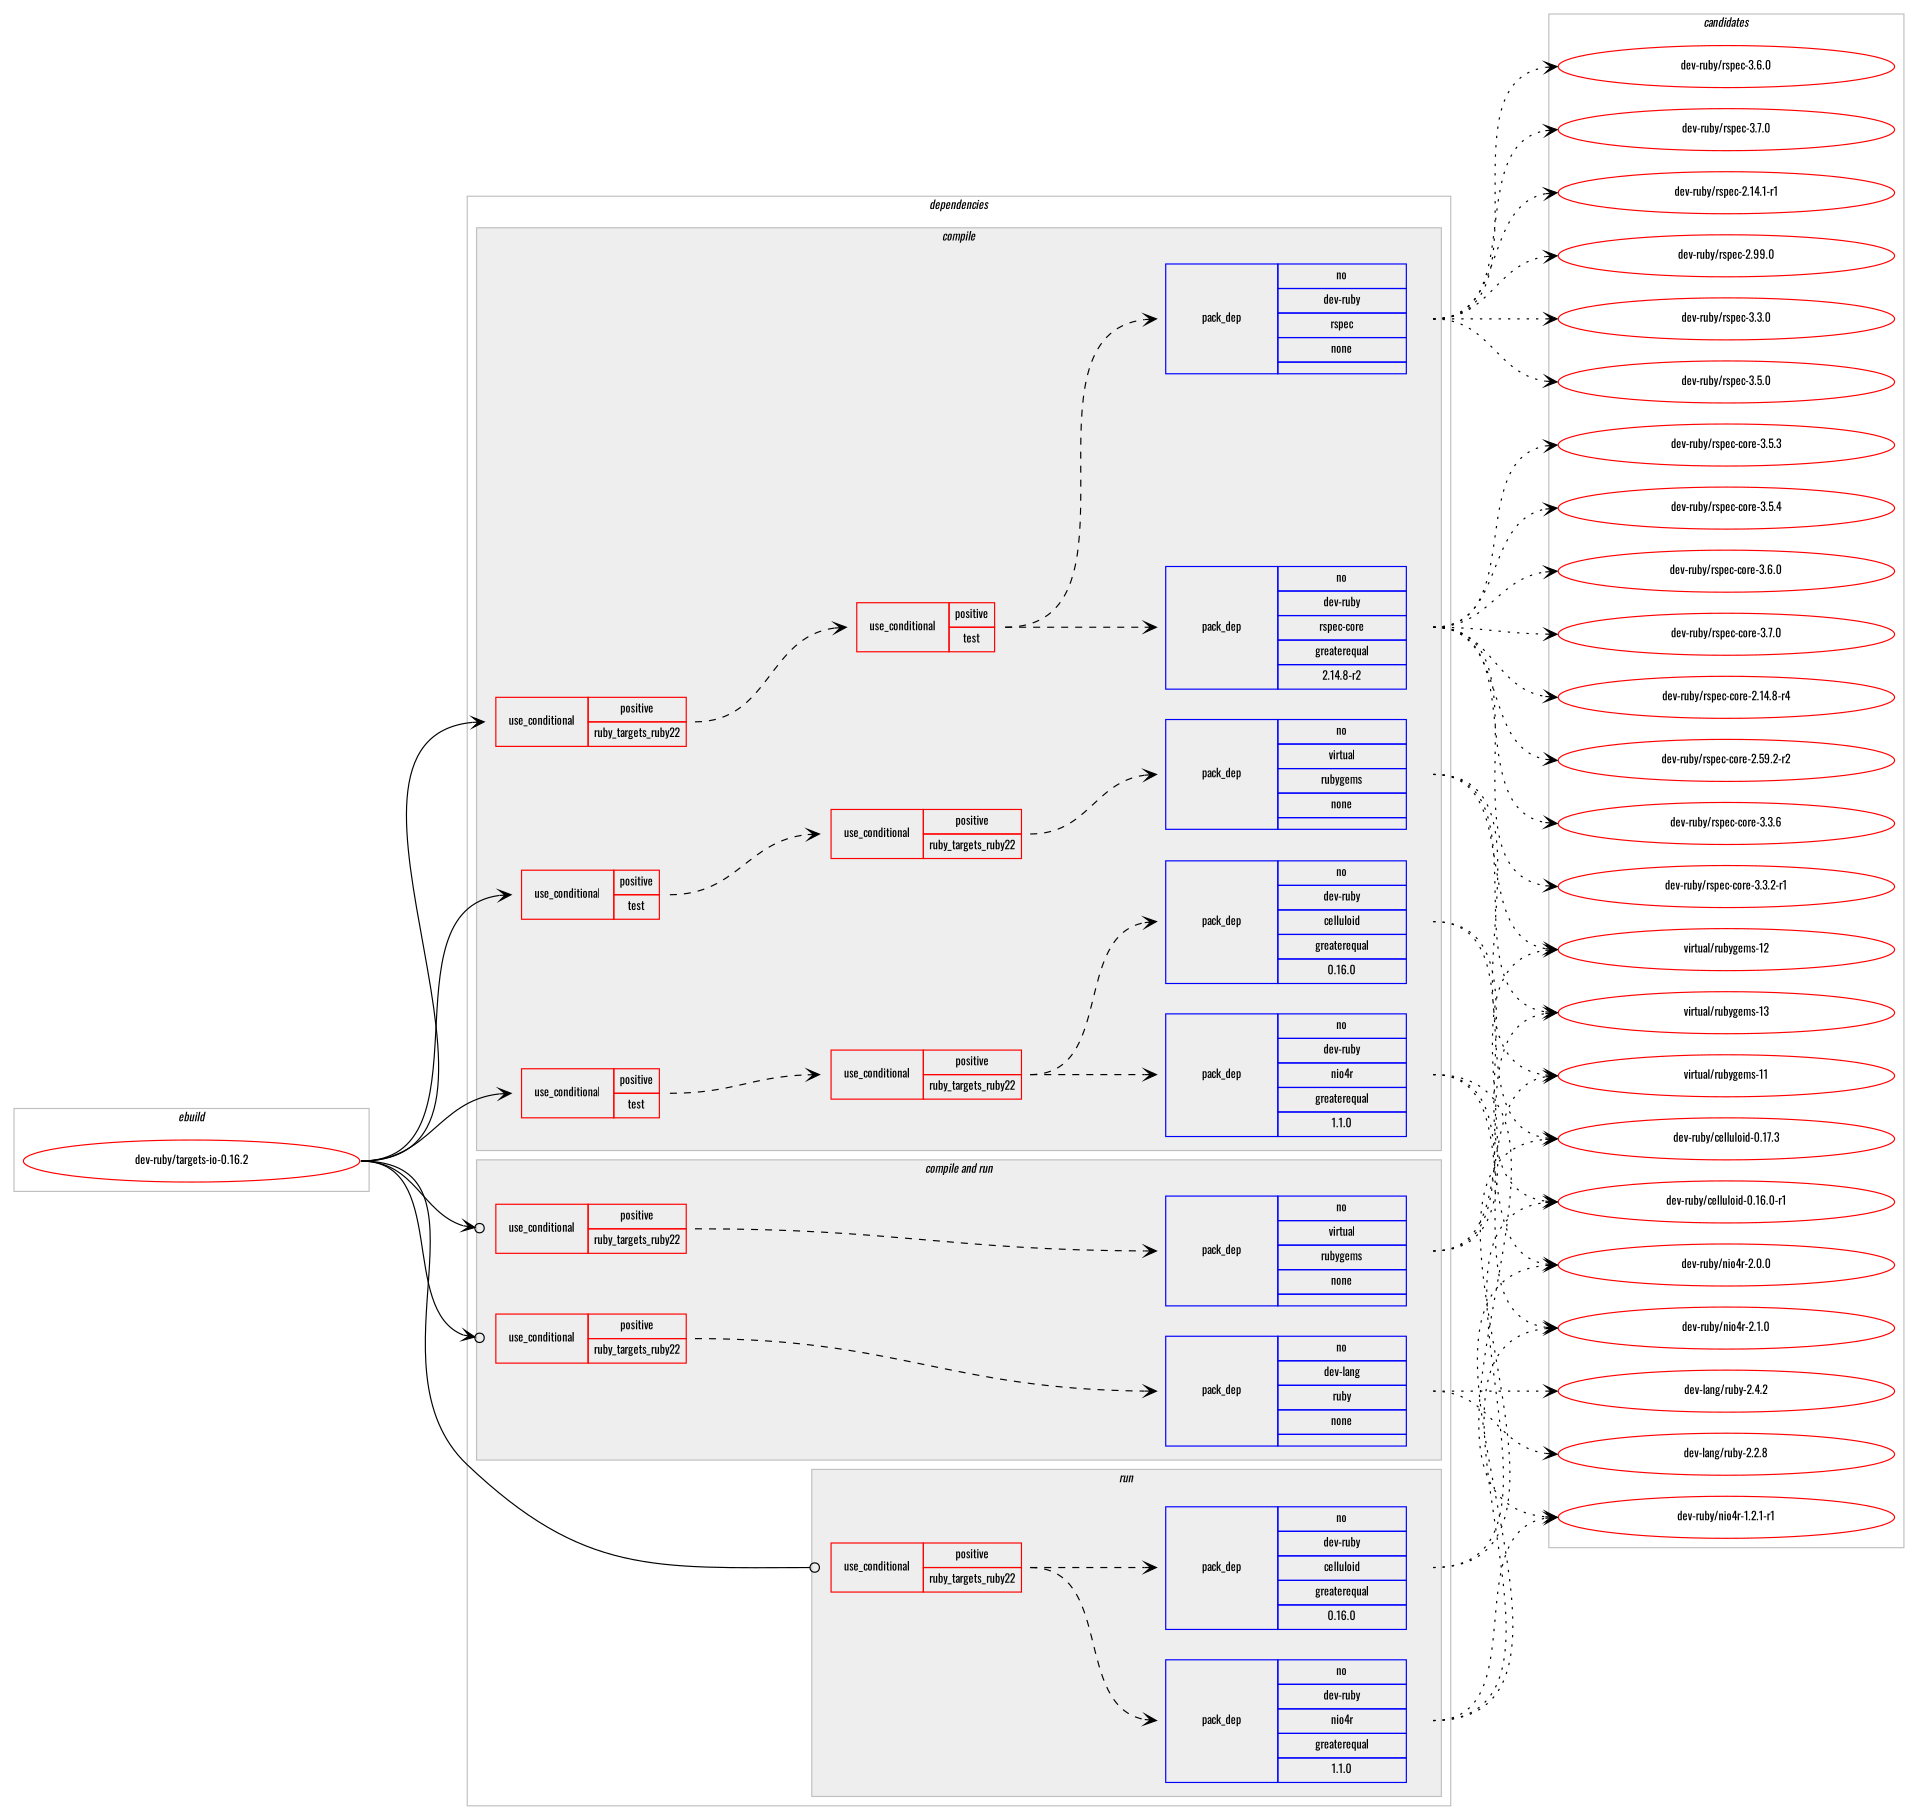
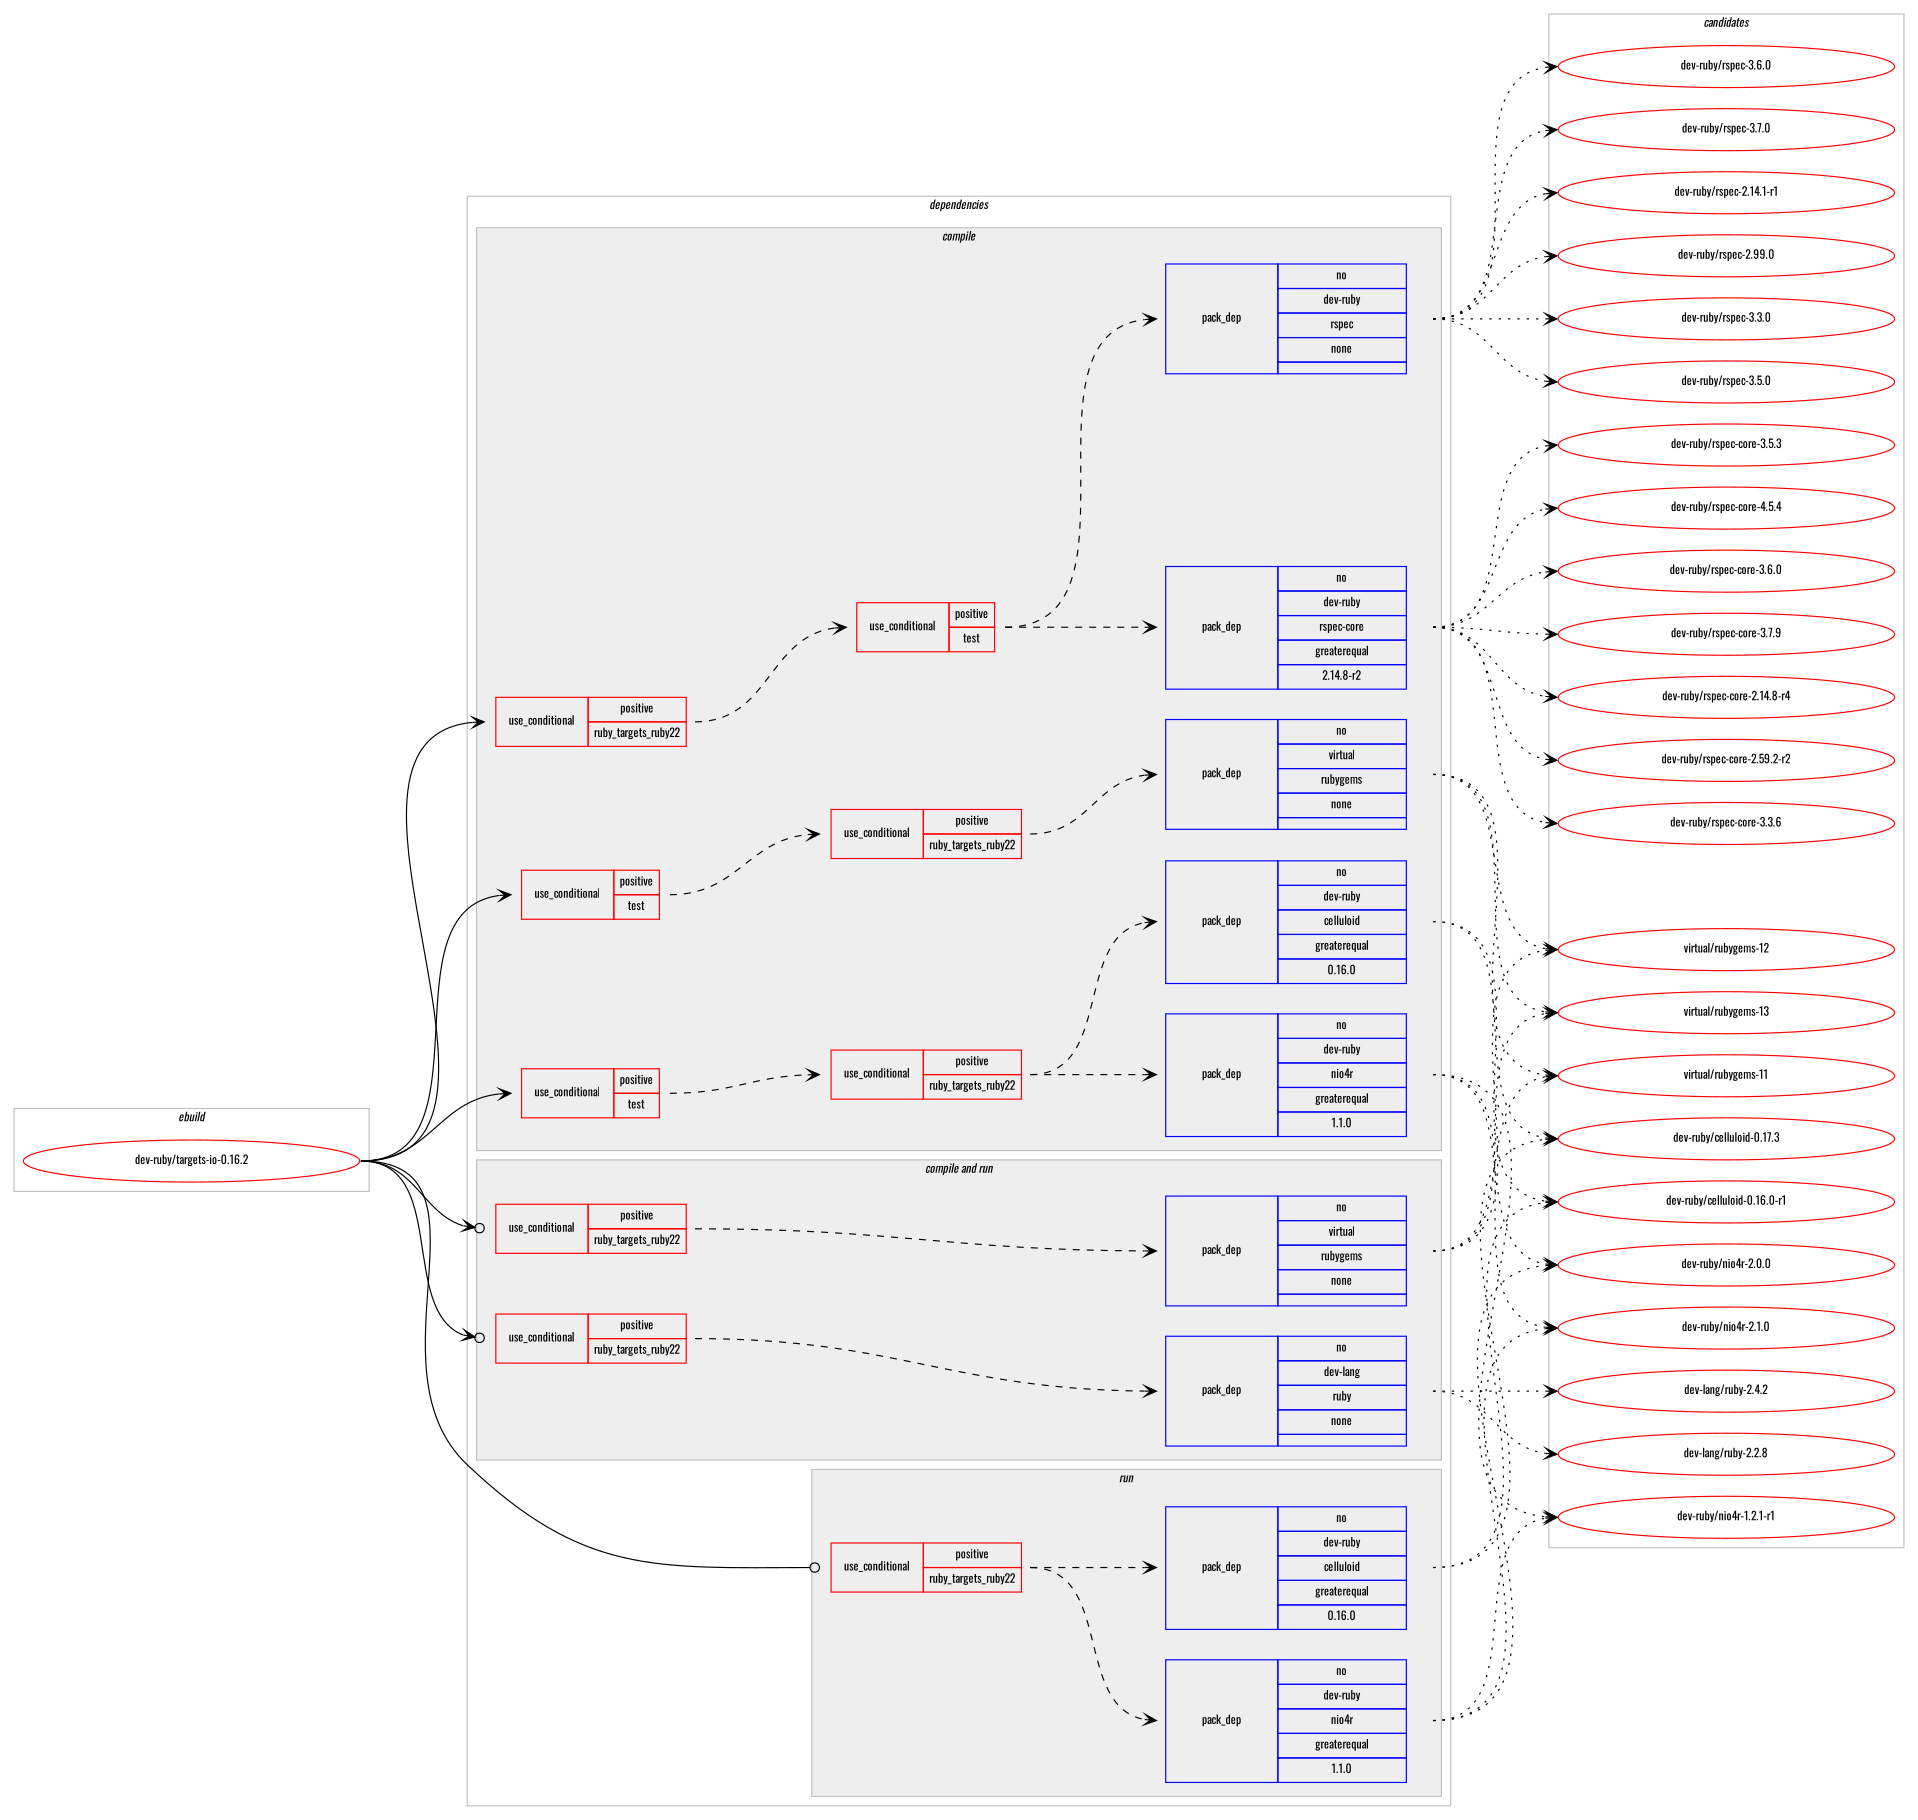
(1726, 508) -> (1726, 508)
(1726, 634) -> (1726, 634)
(1726, 887) -> none
